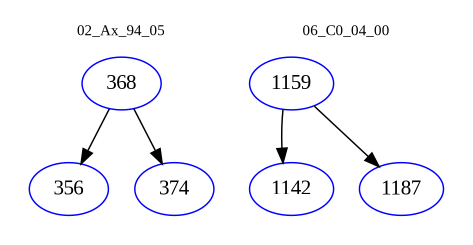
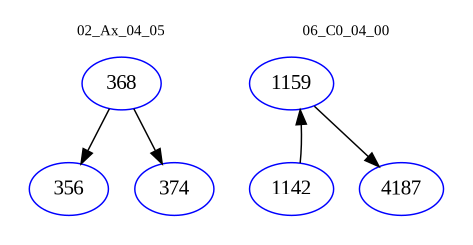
(122, 32) -> (122, 32)
(282, 129) -> (301, 144)
(401, 189) -> (401, 189)
